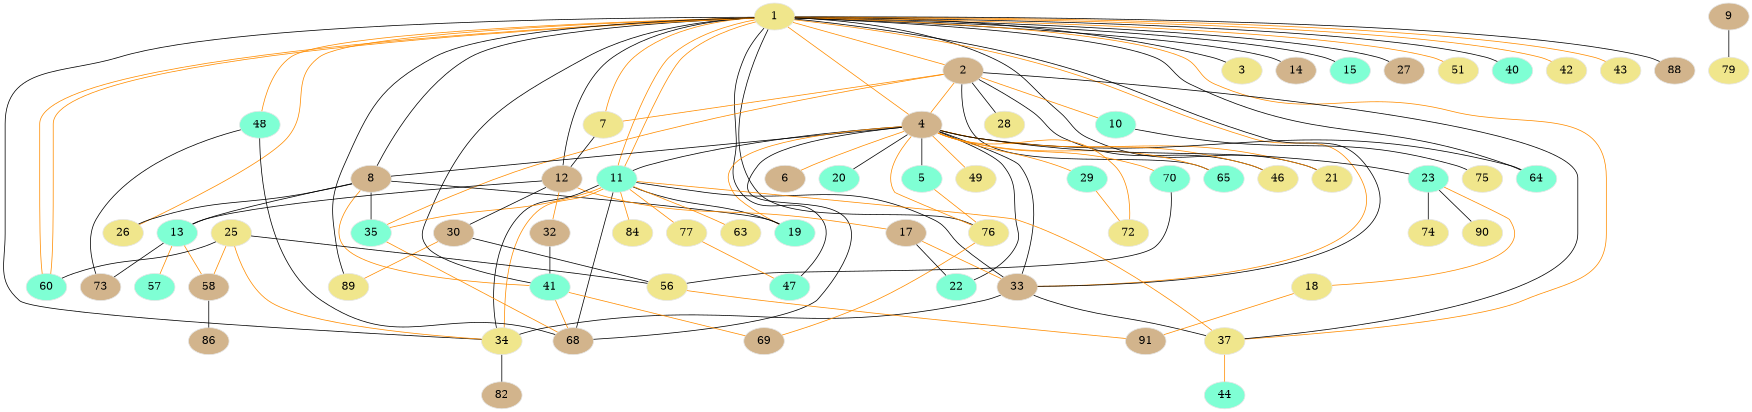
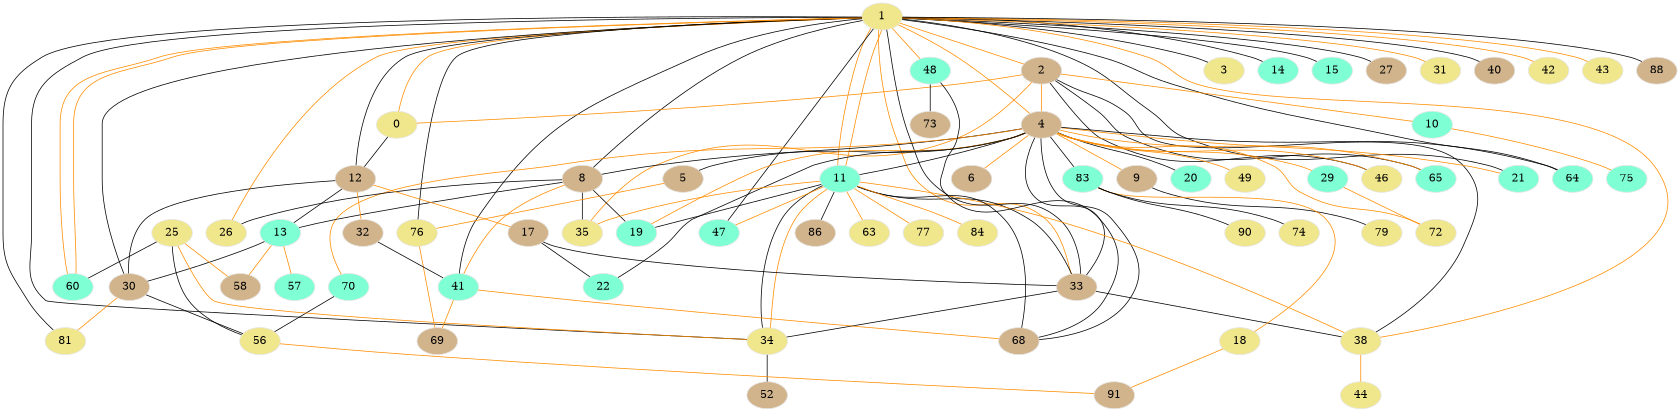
none -> (375, 49)
(1296, 71) -> (1278, 71)
(1458, 71) -> (1440, 71)
(1512, 71) -> (1495, 71)
(603, 125) -> (397, 125)
(1004, 125) -> none
(1361, 148) -> (1532, 146)
(922, 179) -> (683, 179)
(1332, 179) -> (1519, 179)
(1428, 179) -> (1083, 179)
(1482, 179) -> (1627, 179)
(905, 197) -> (1089, 152)
(371, 233) -> (582, 233)
(147, 254) -> (204, 264)
(738, 260) -> (780, 206)
(962, 260) -> (799, 274)
(349, 287) -> (65, 341)
(472, 287) -> none
(209, 314) -> (828, 206)
(1225, 341) -> (1361, 341)
(502, 395) -> (767, 395)
(1225, 395) -> (1361, 395)
